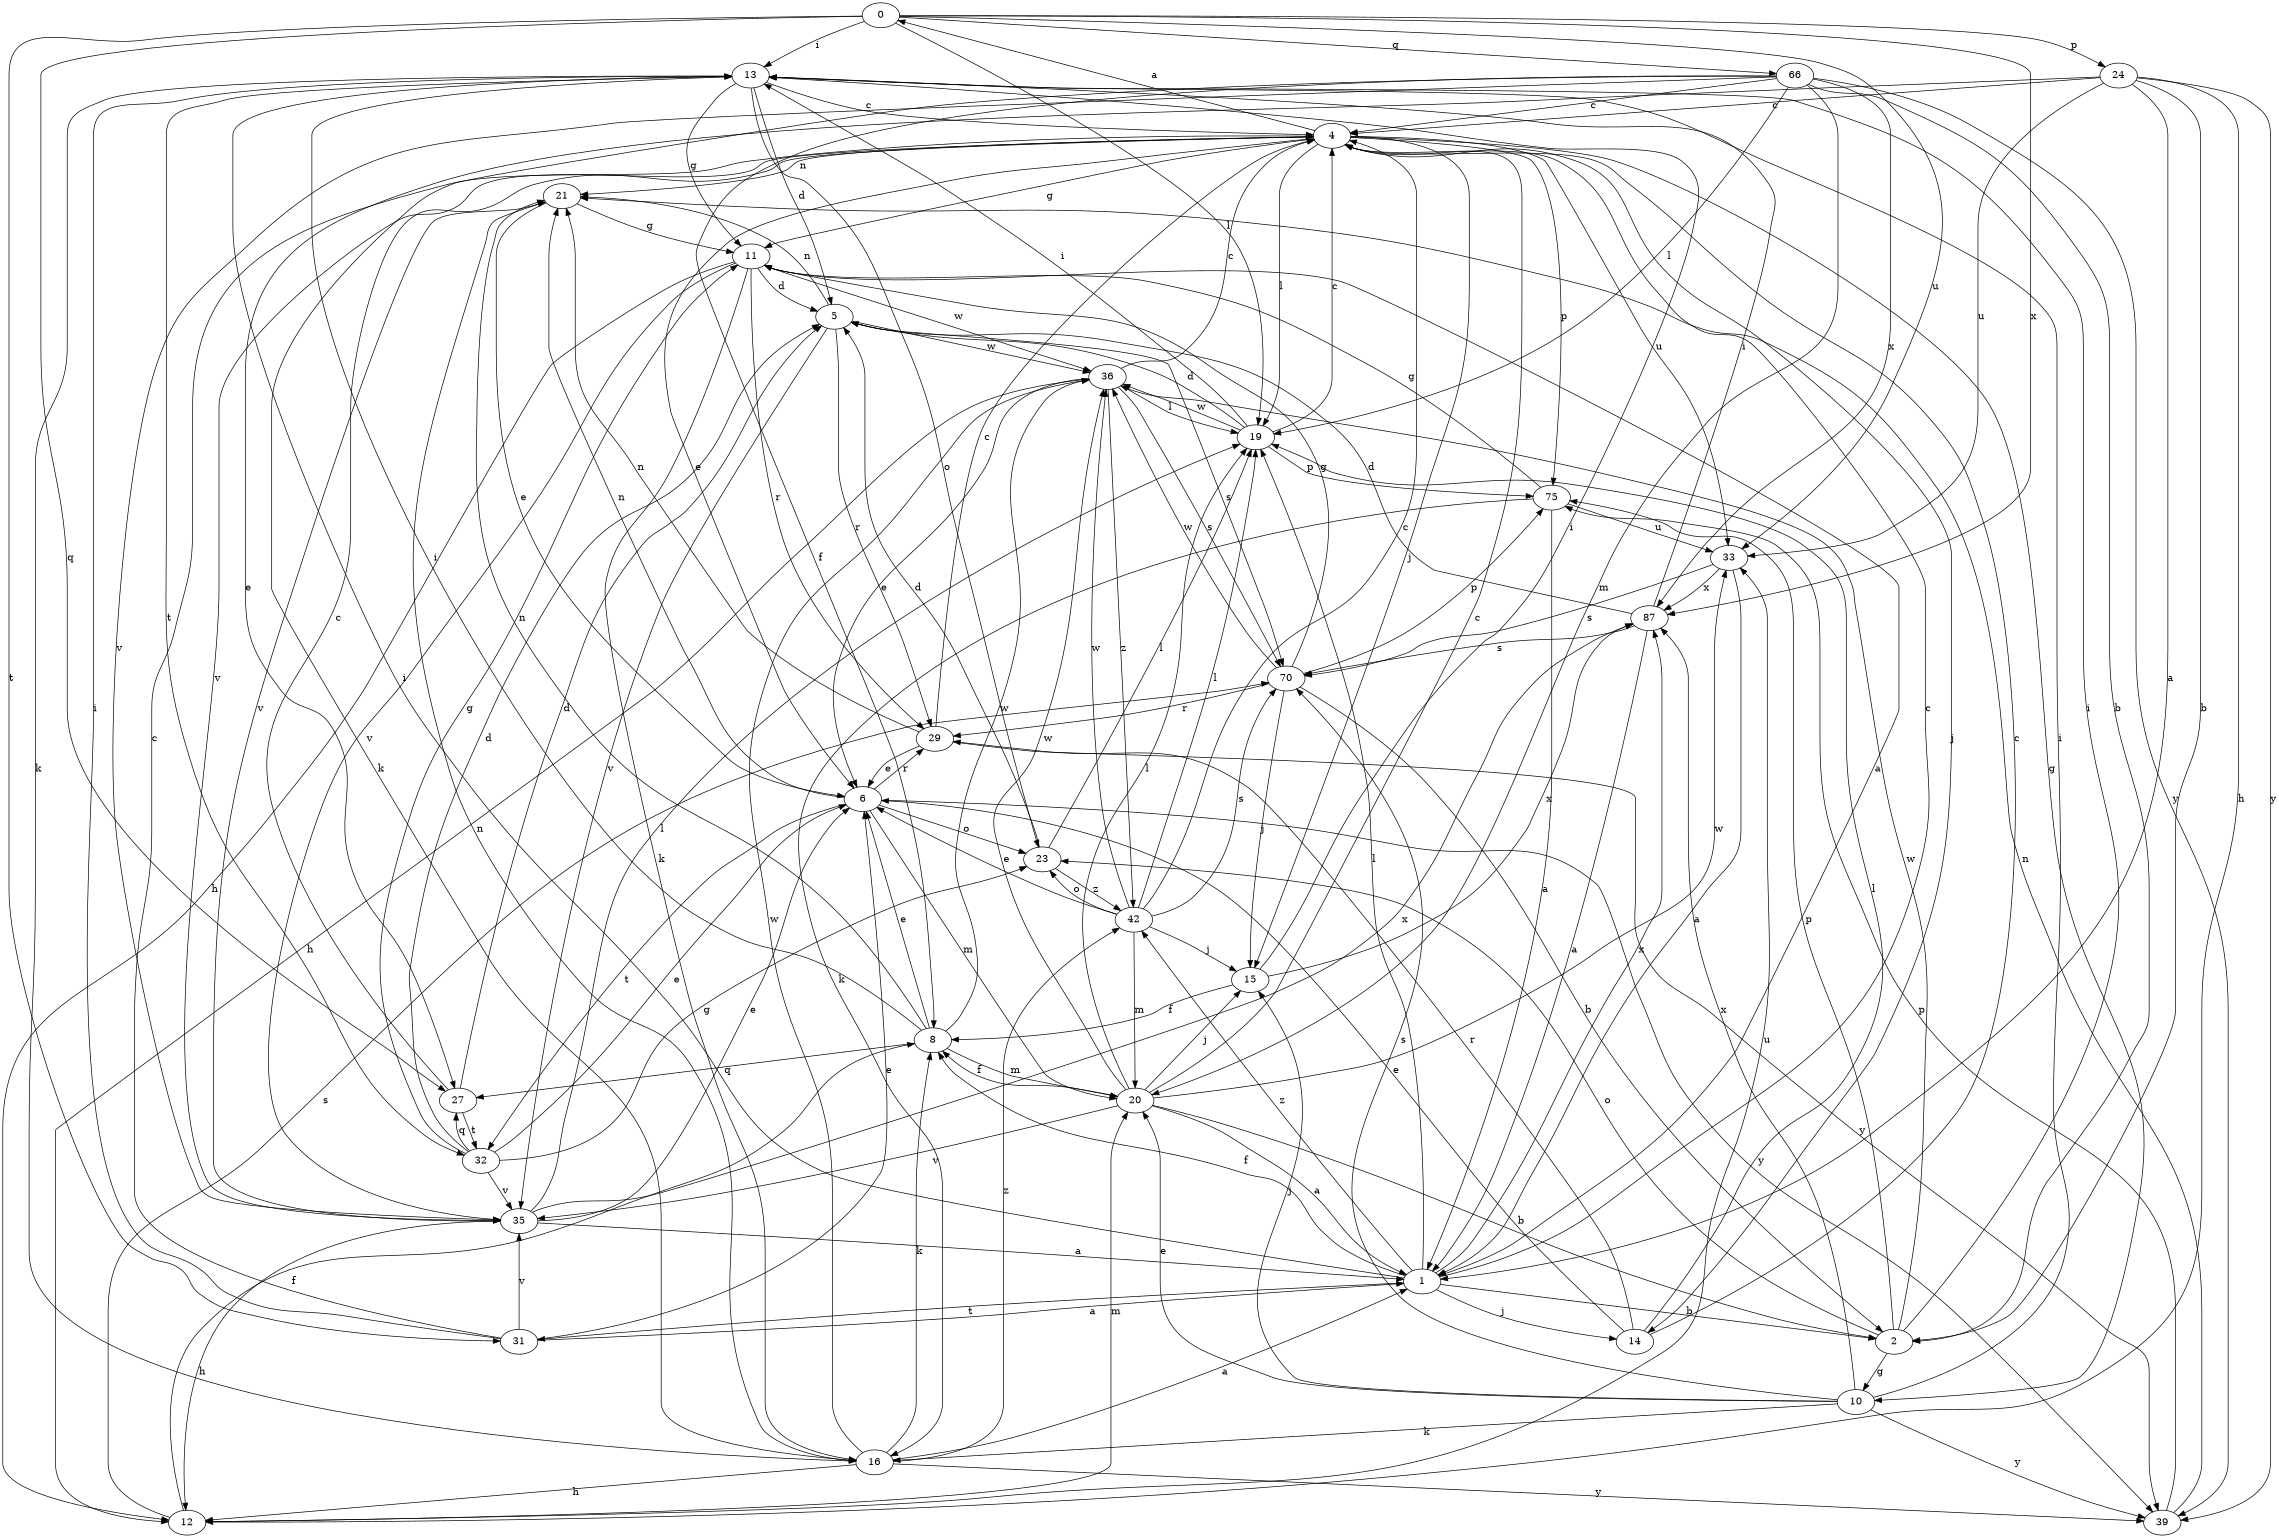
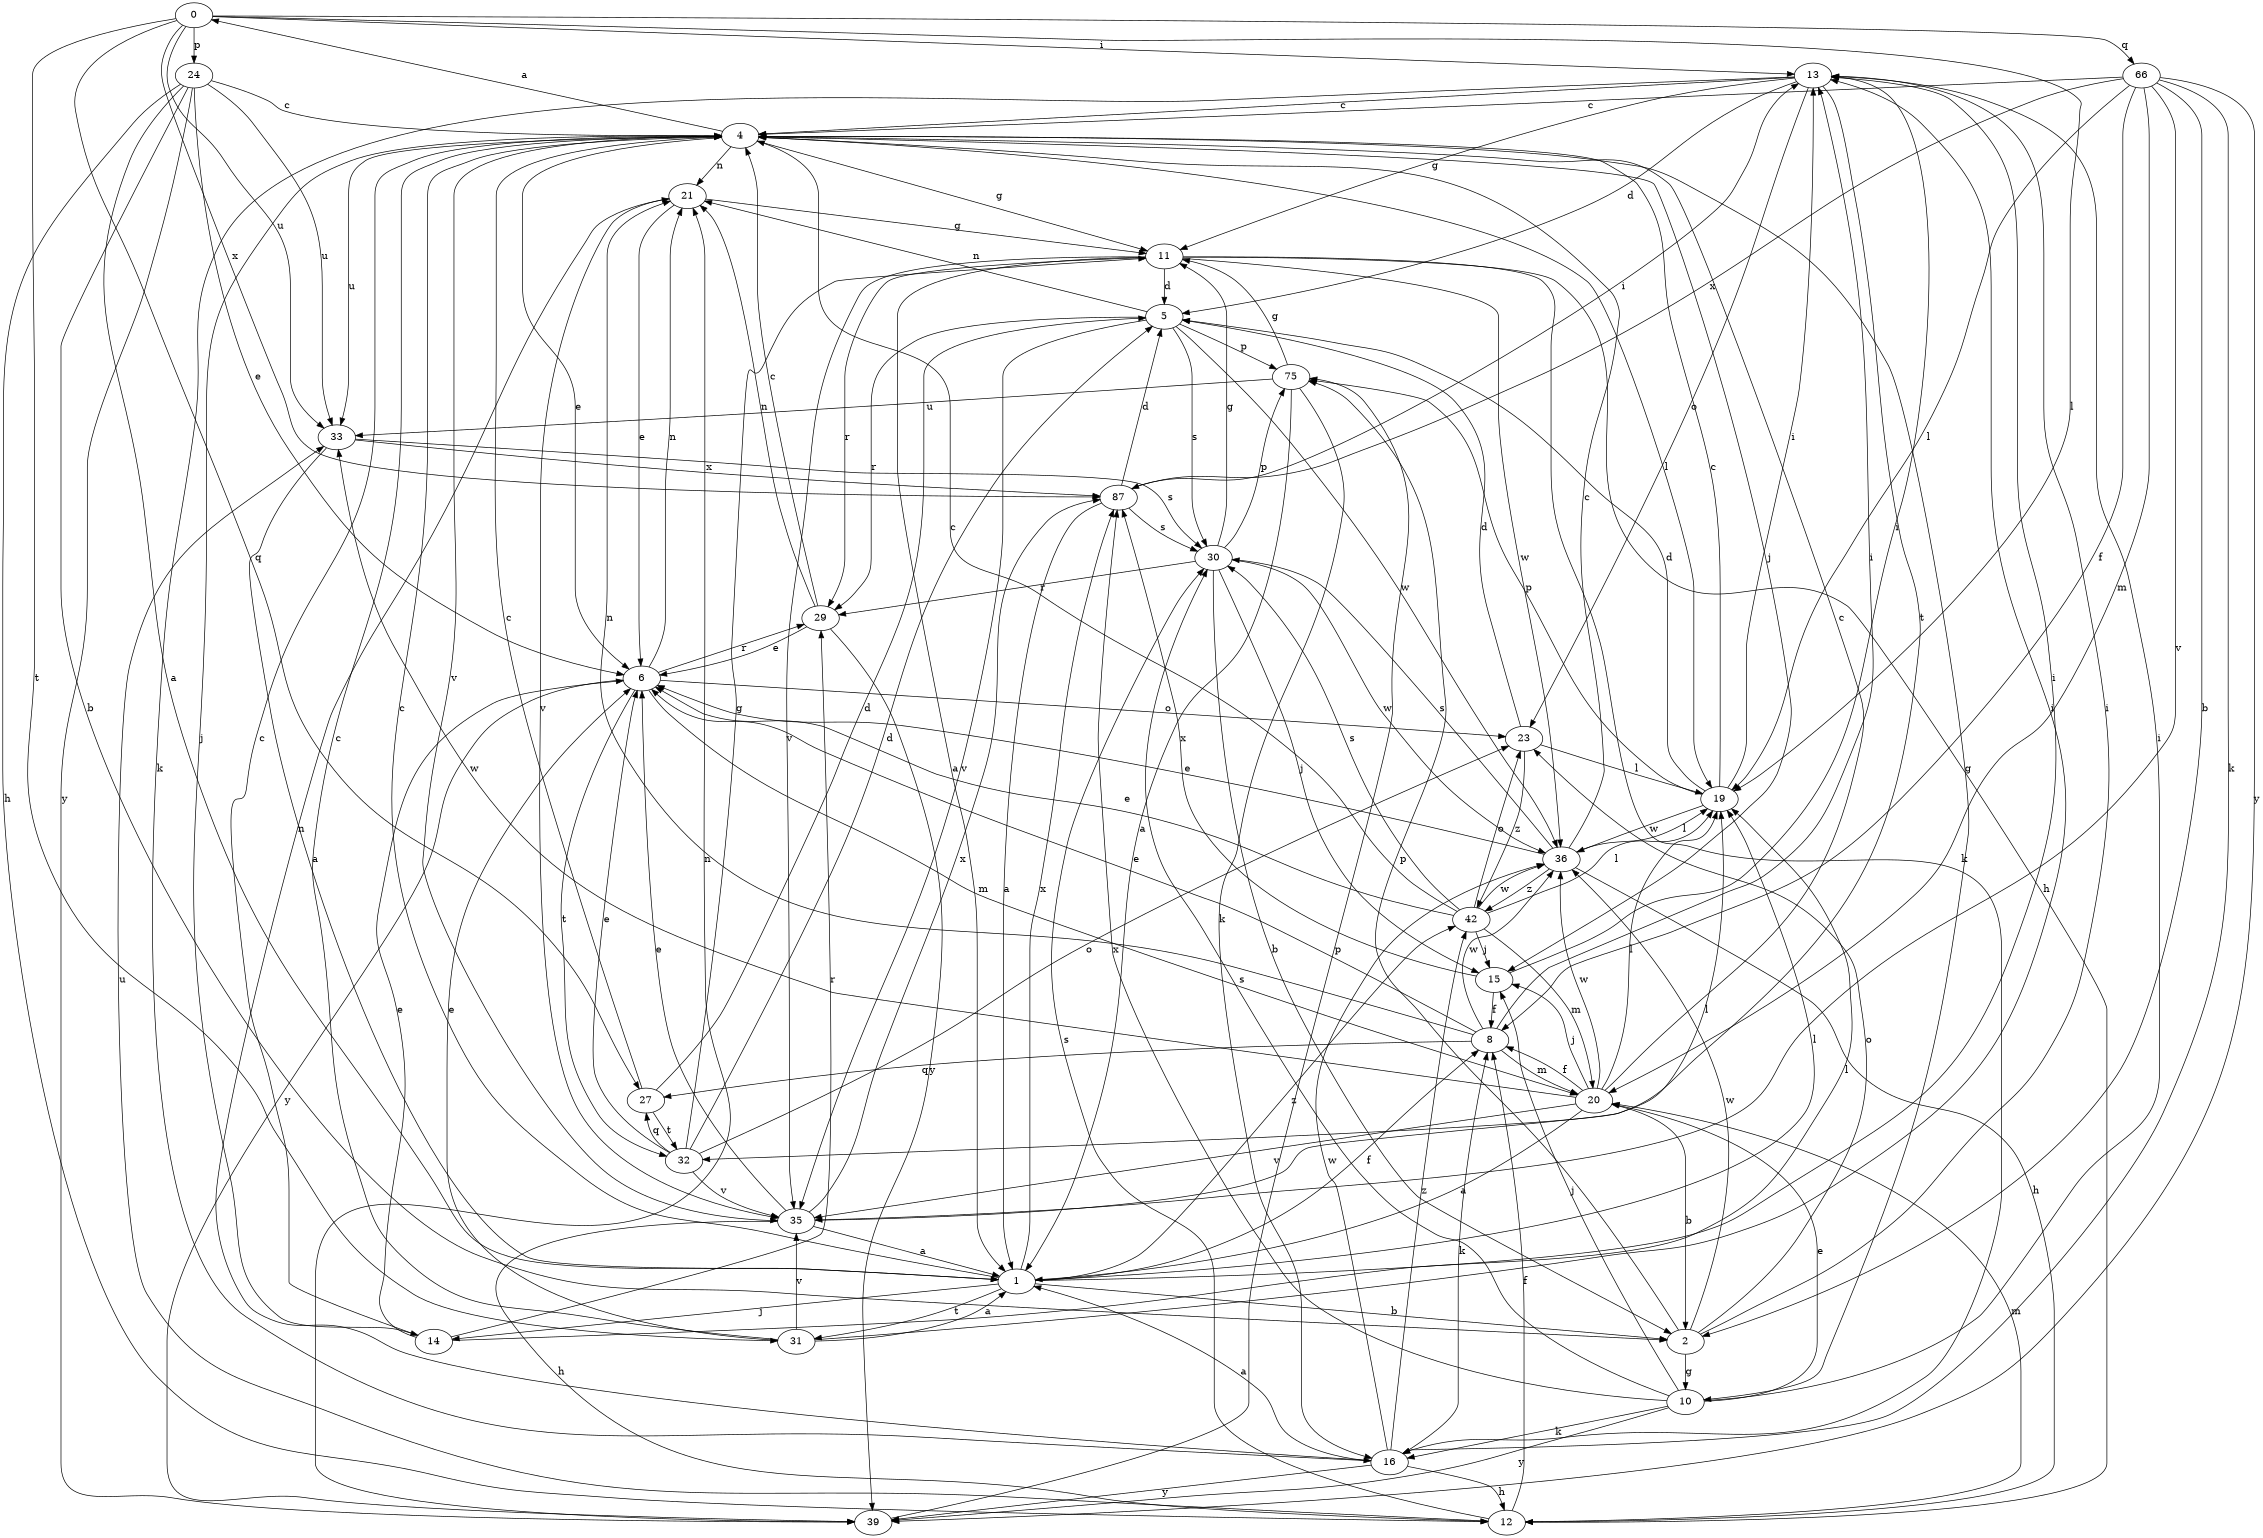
(802, 130) -> (287, 446)
(1555, 226) -> (1221, 342)
(1286, 679) -> (1214, 558)
(707, 1010) -> (1089, 950)
